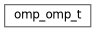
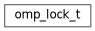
(48, 16) -> (48, 16)
